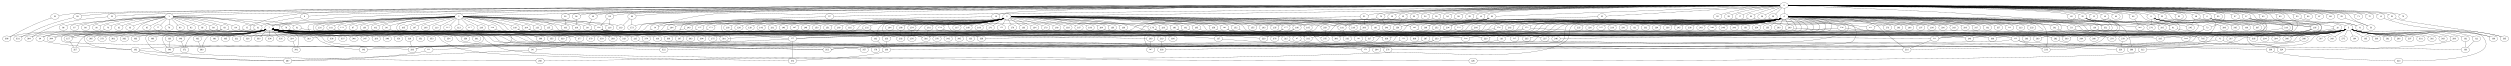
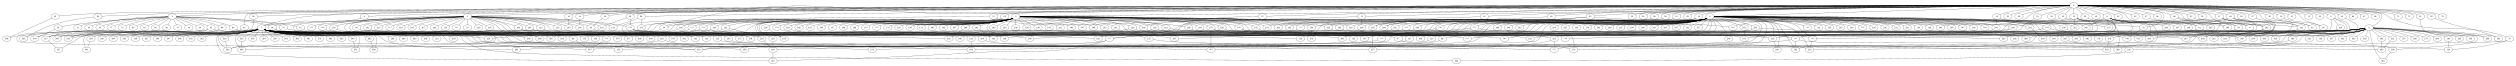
none -> (2037, 16)
none -> (2309, 16)
(2136, 21) -> none
(1093, 36) -> (2164, 36)
(40, 39) -> none
none -> (540, 39)
(2241, 40) -> (2251, 47)
